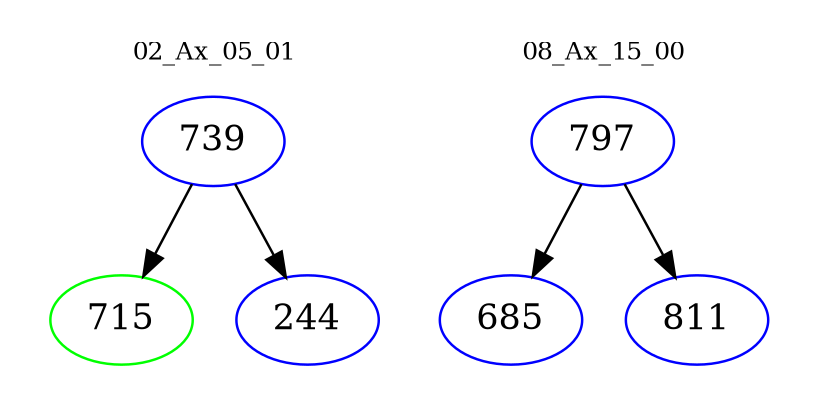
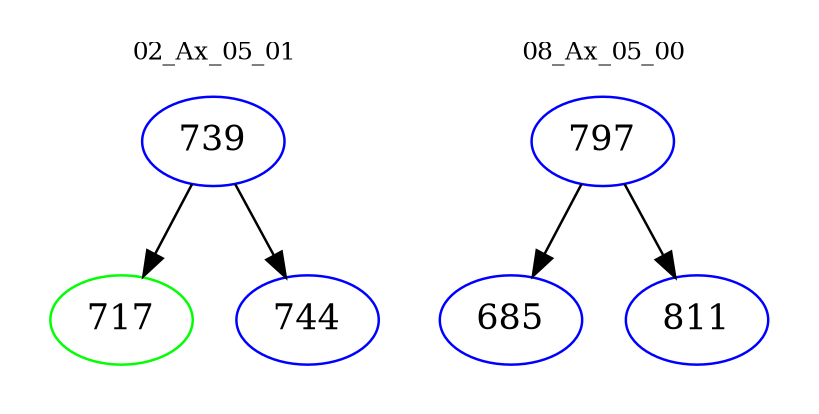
(604, 53) -> (604, 53)
(122, 320) -> (122, 320)
(308, 320) -> (308, 320)
